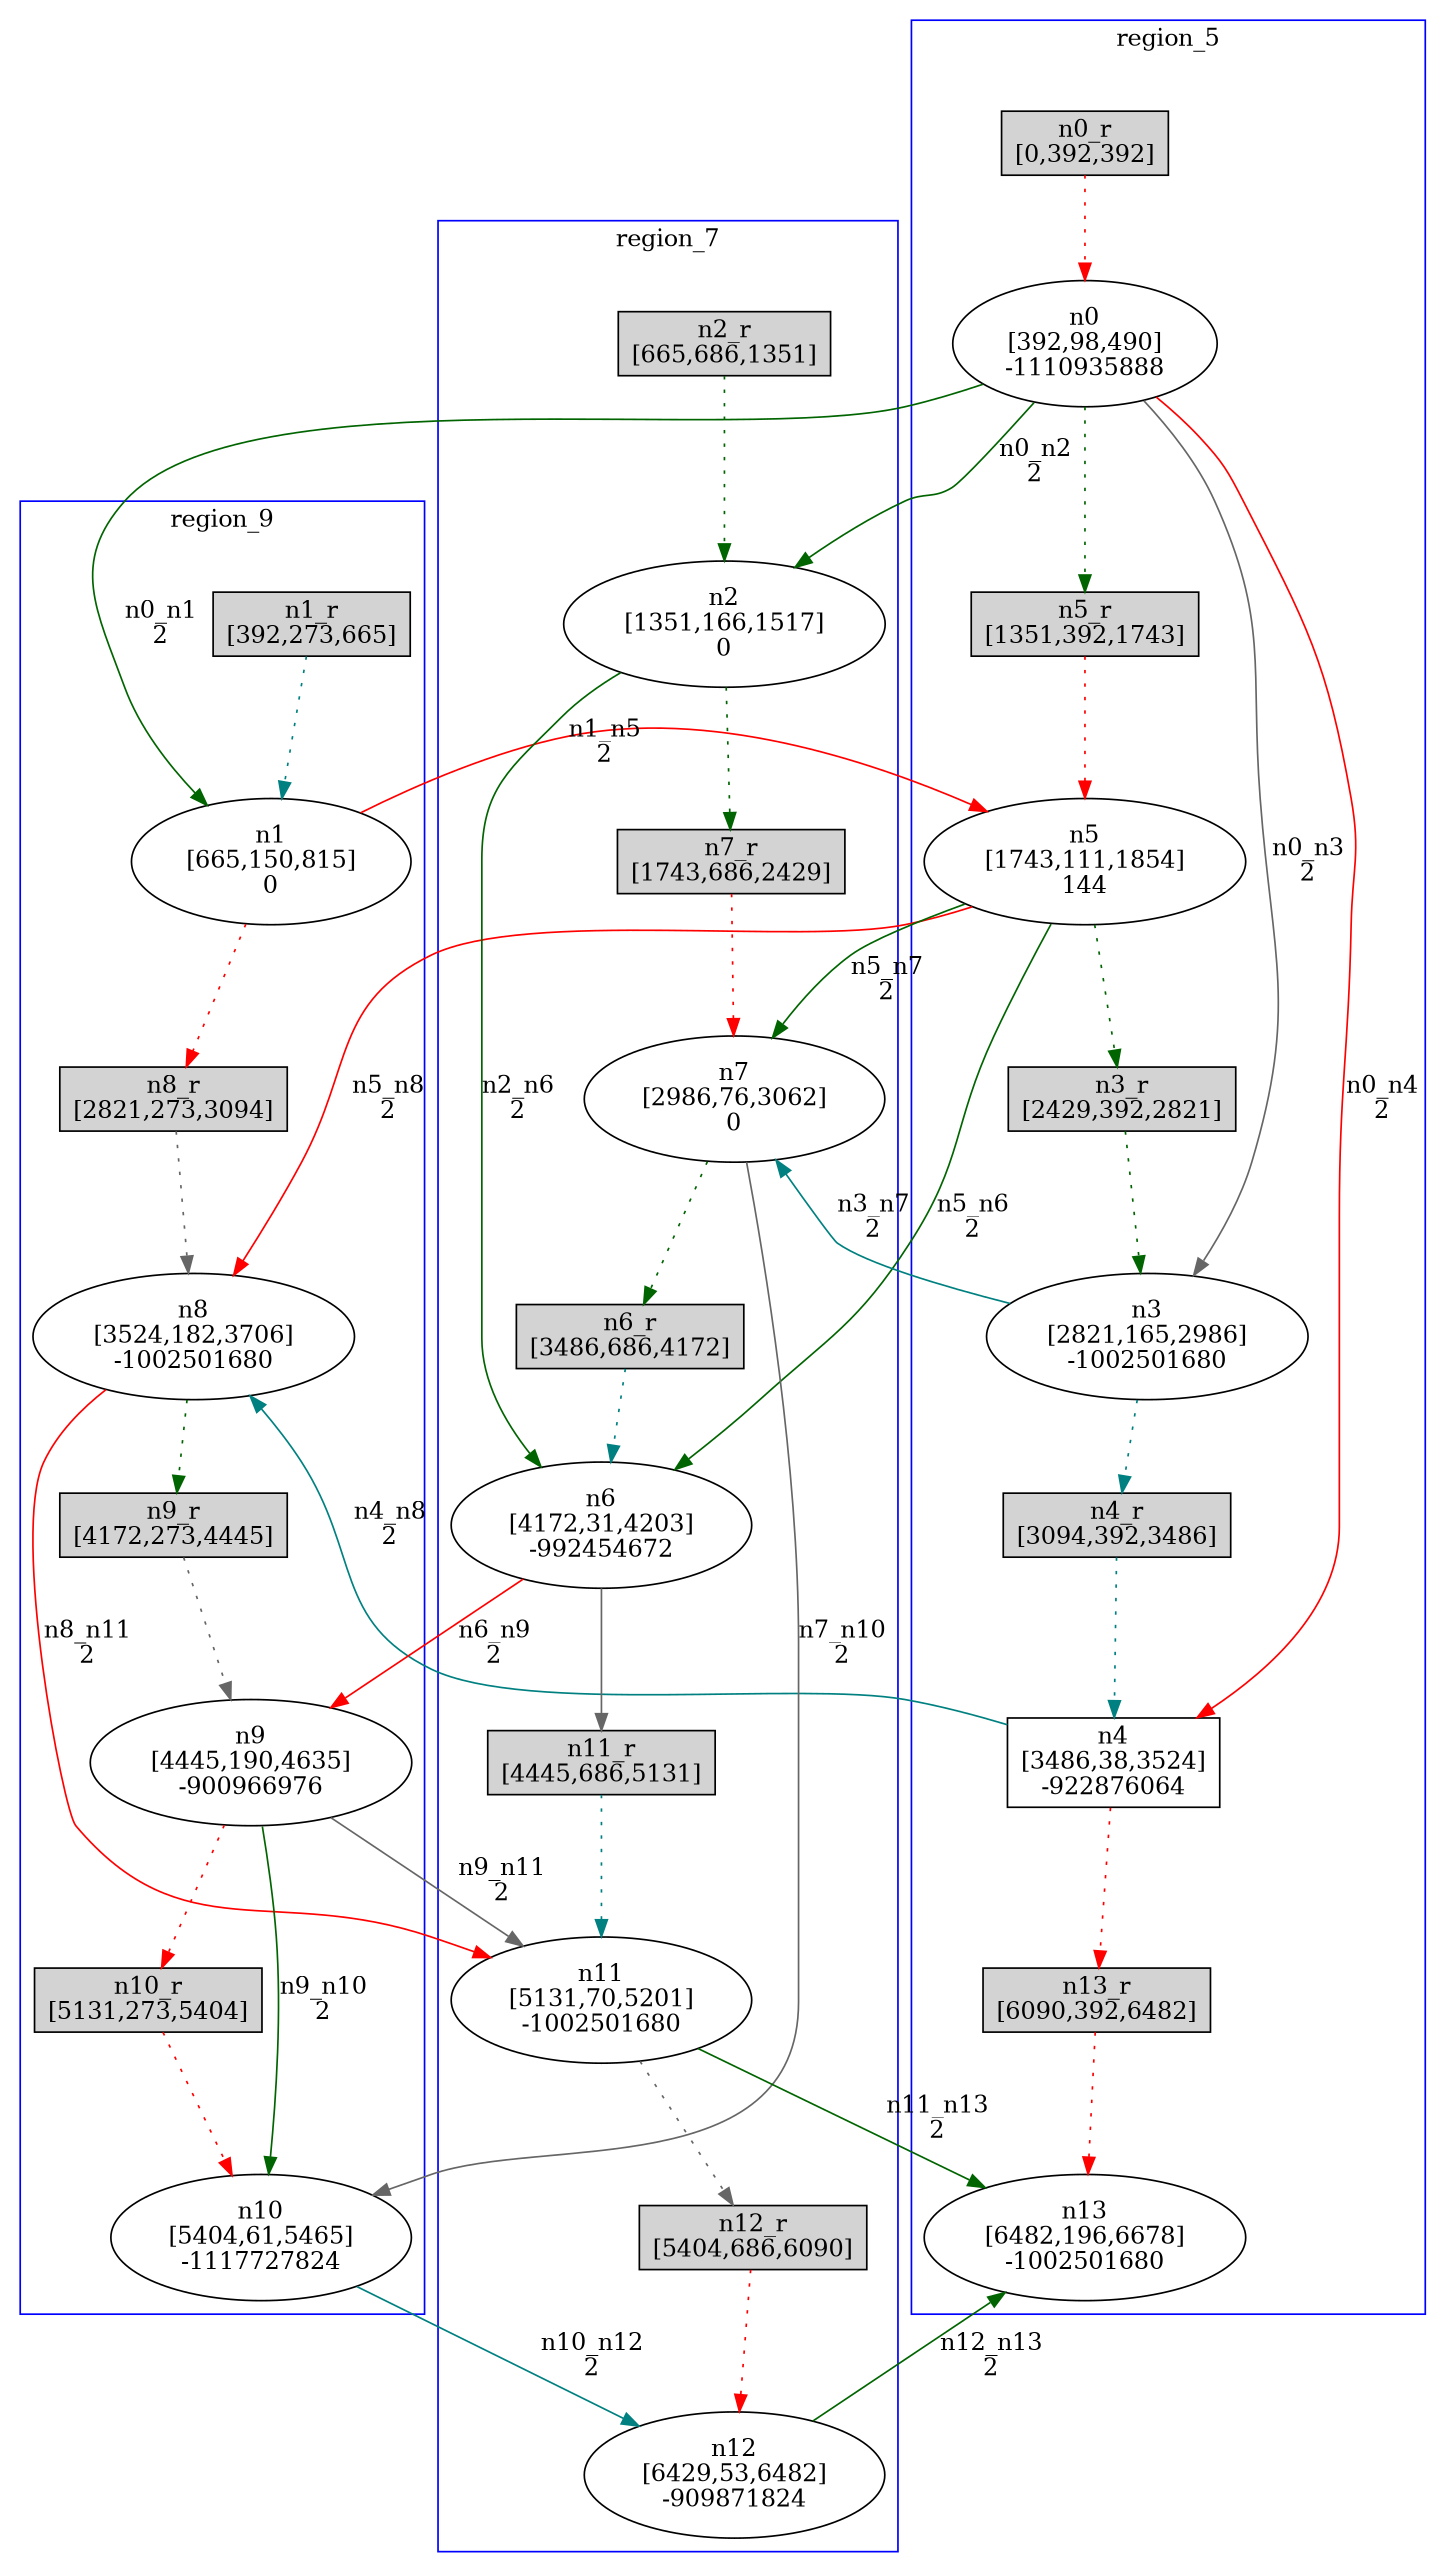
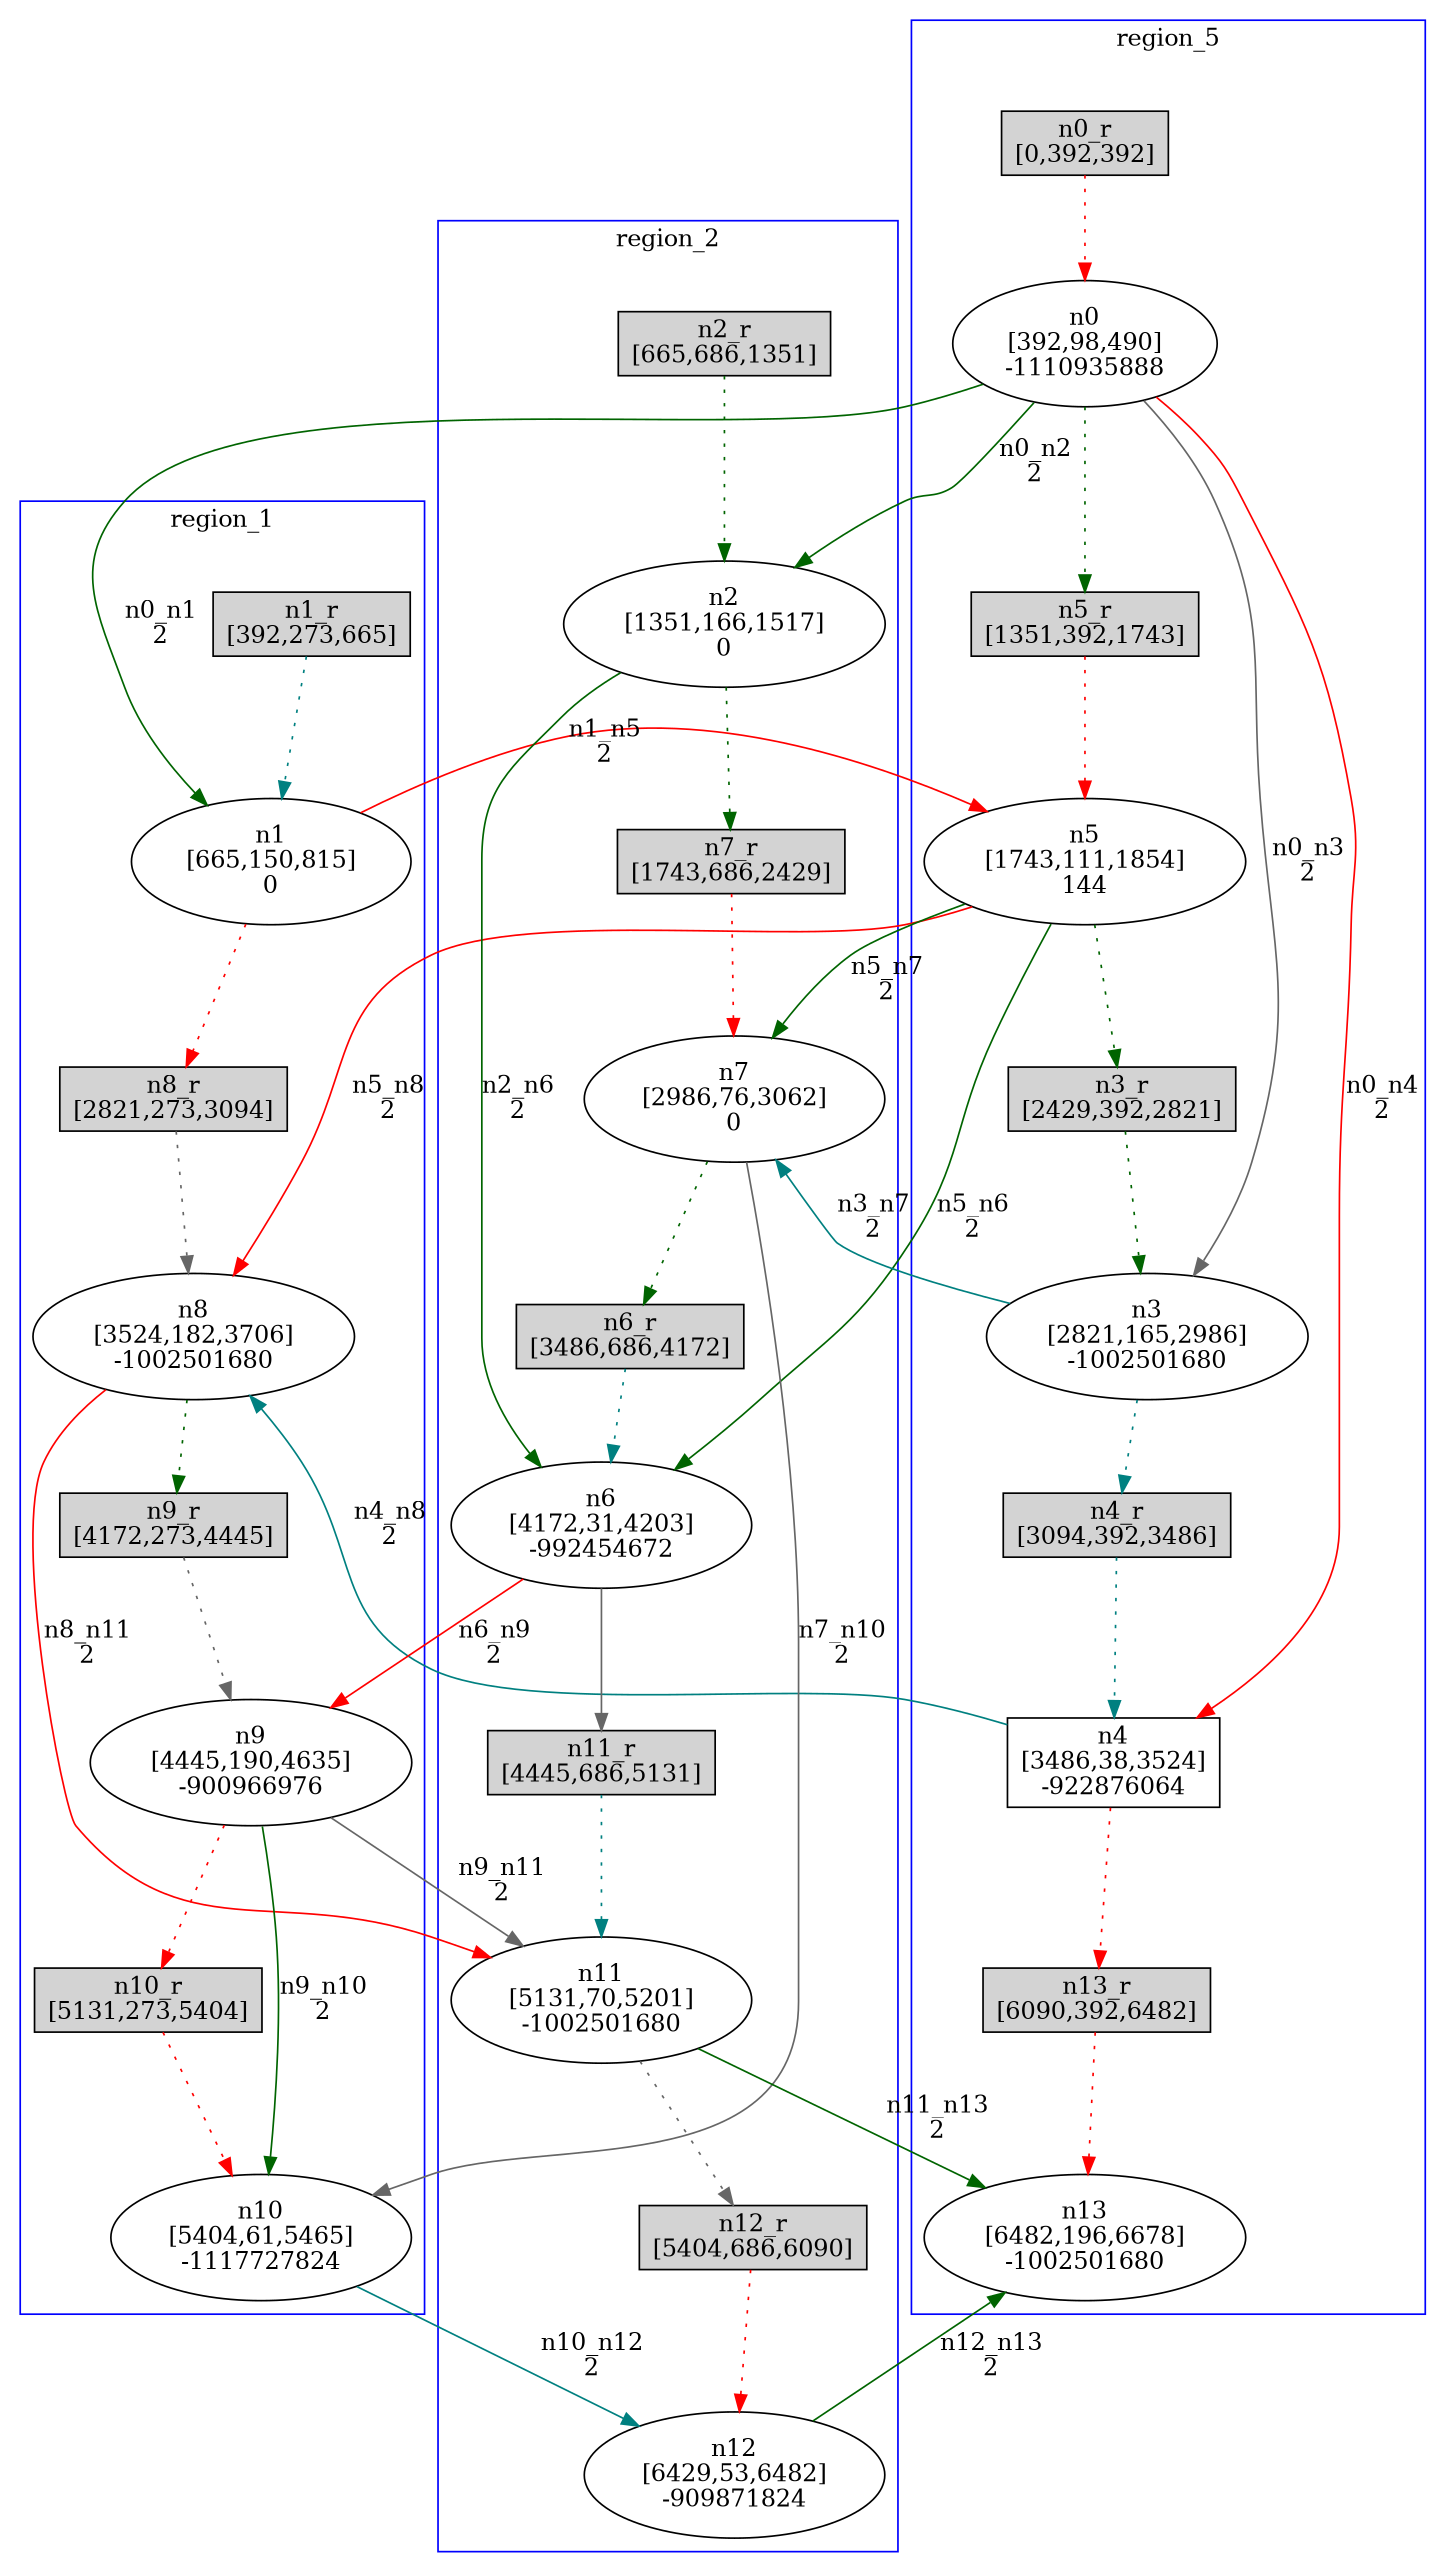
(668, 240) -> (668, 240)
(222, 521) -> (222, 521)
